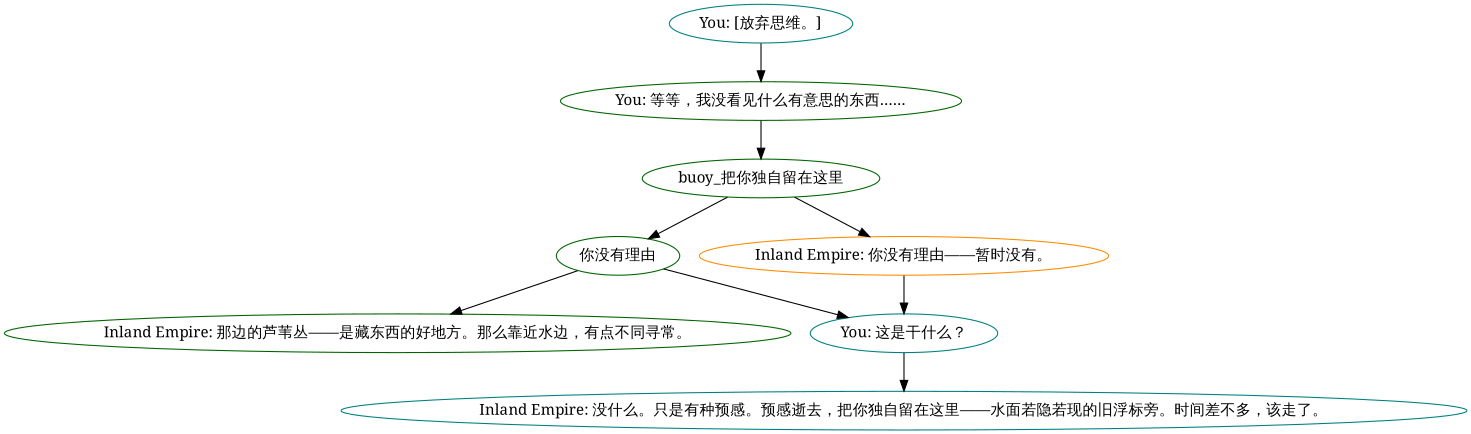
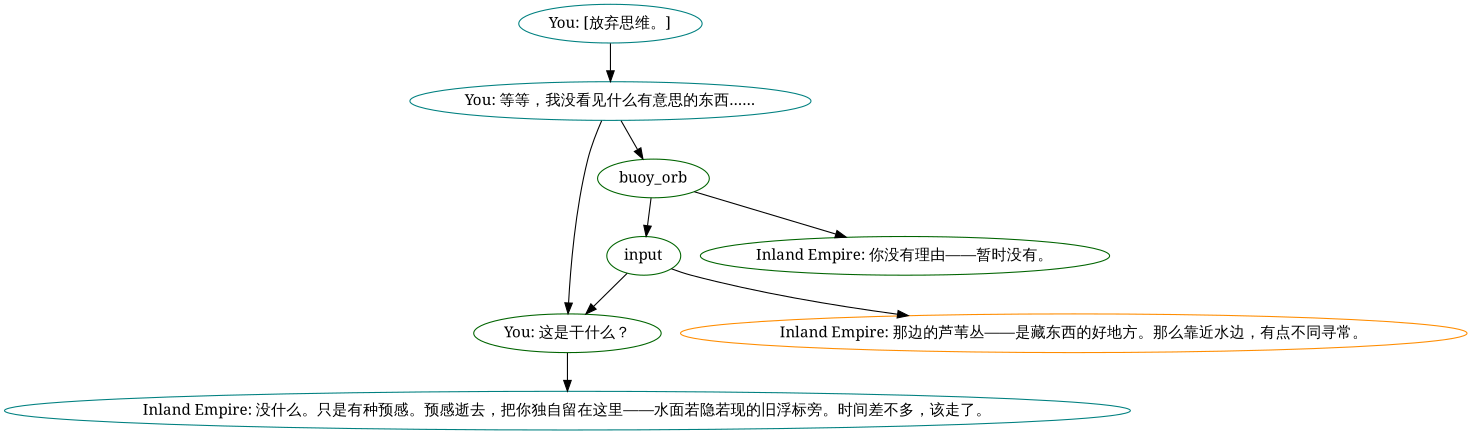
(761, 101) -> (610, 101)
(761, 178) -> (653, 178)
(618, 256) -> (644, 256)
(904, 256) -> (905, 256)
(904, 289) -> (578, 210)
(398, 333) -> (1074, 333)
(904, 333) -> (567, 333)
